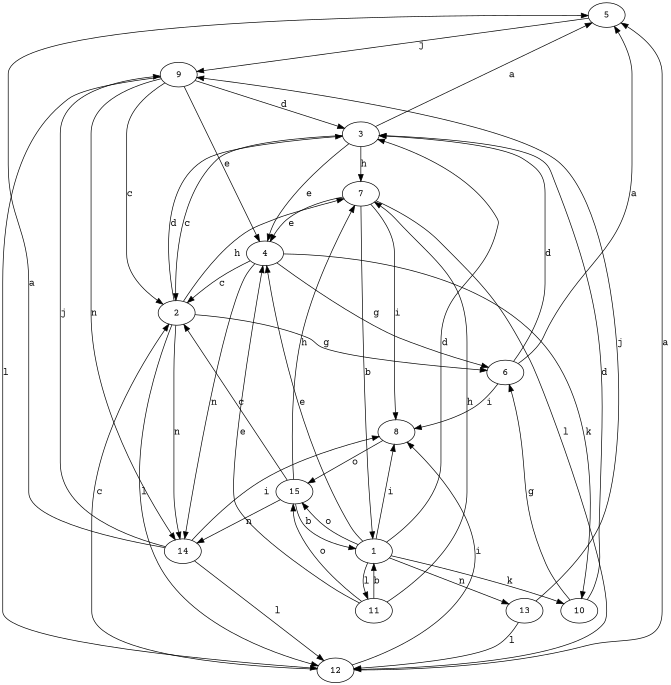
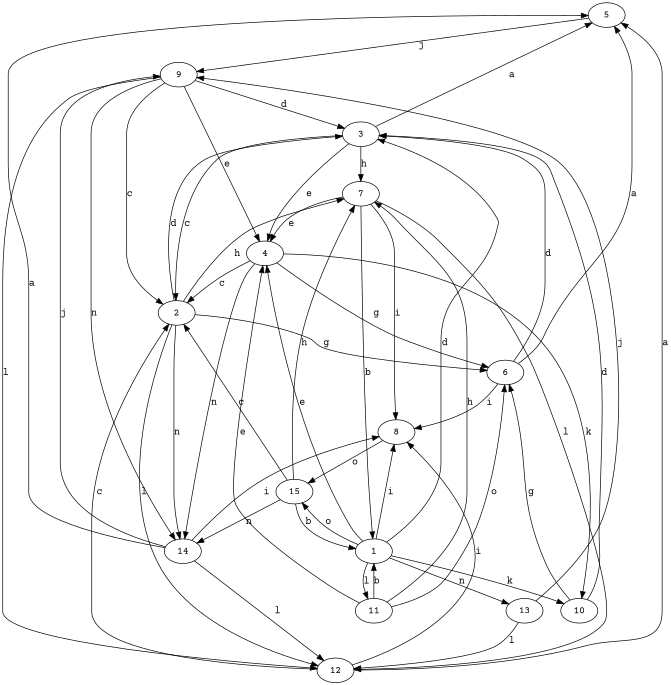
(319, 562) -> (479, 519)
